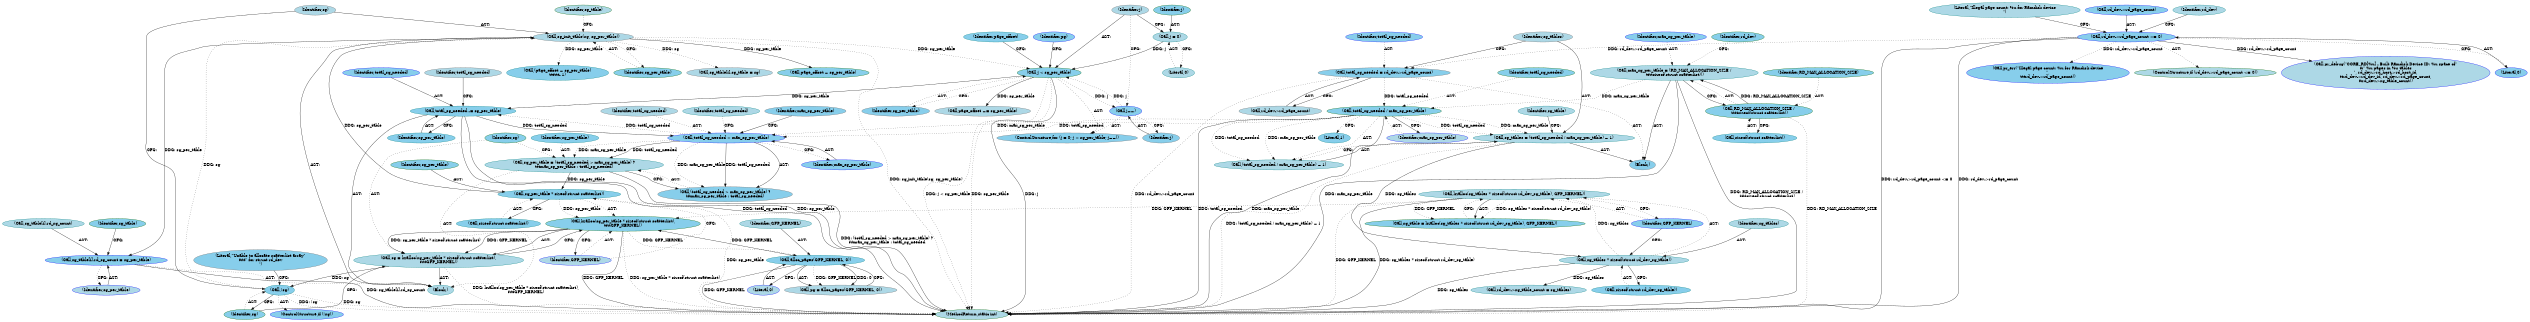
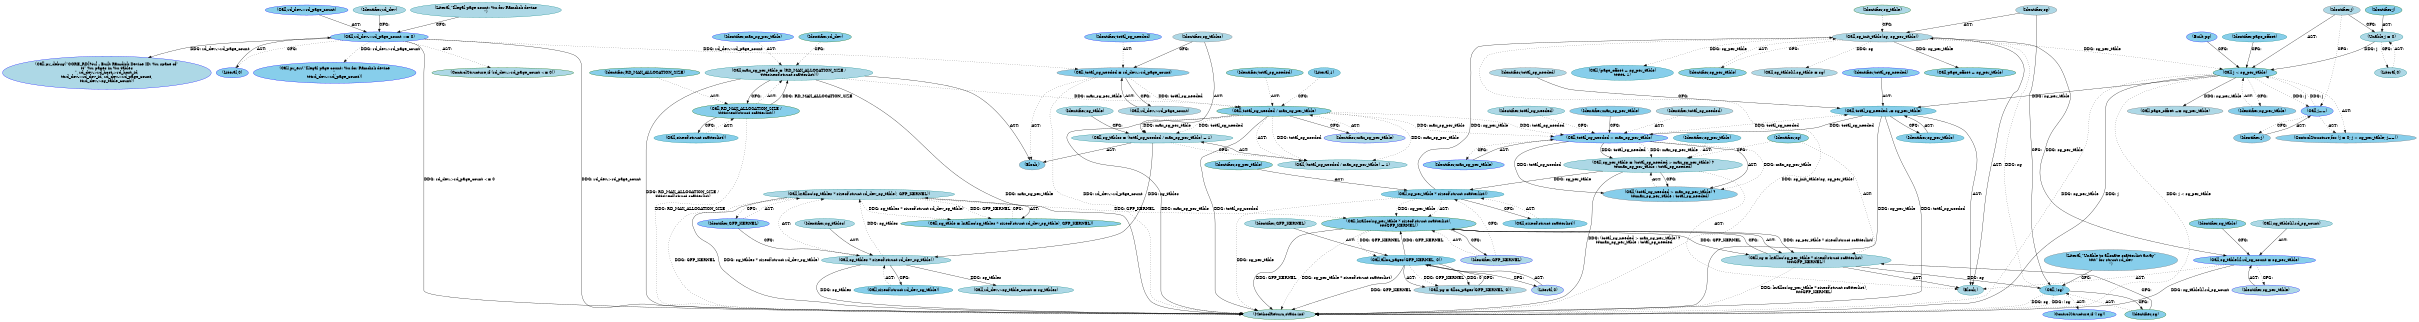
(1054, 37) -> (2202, 37)
(1170, 37) -> (2382, 37)
(1349, 121) -> (1302, 92)
(1221, 224) -> none
